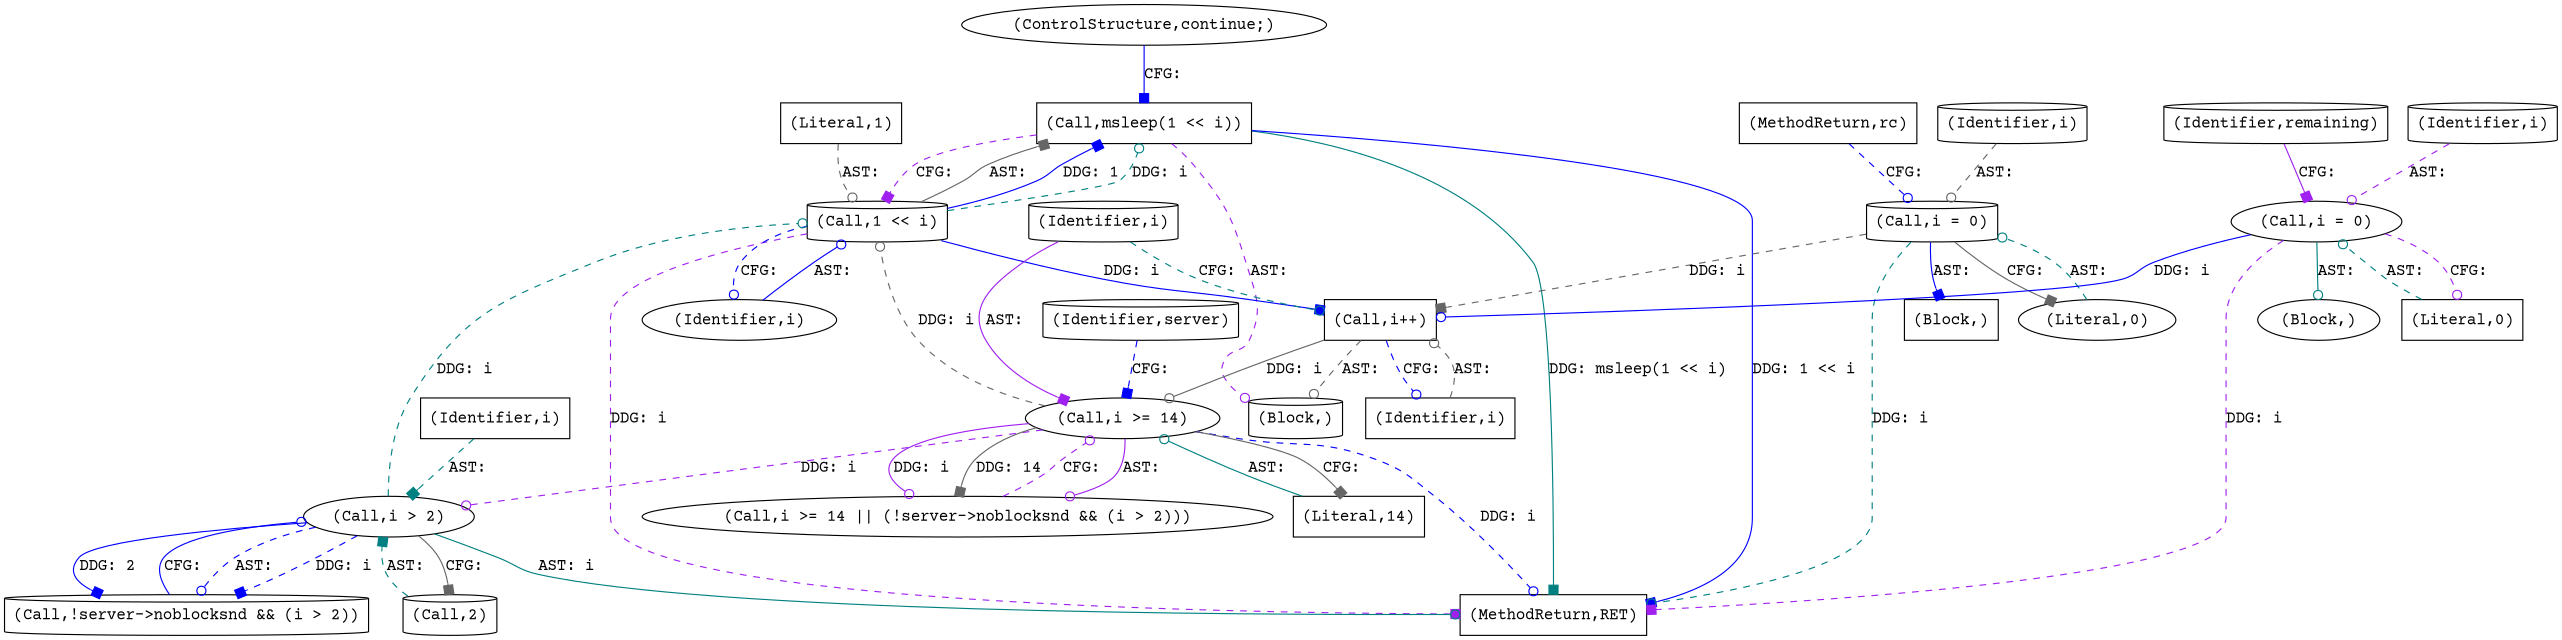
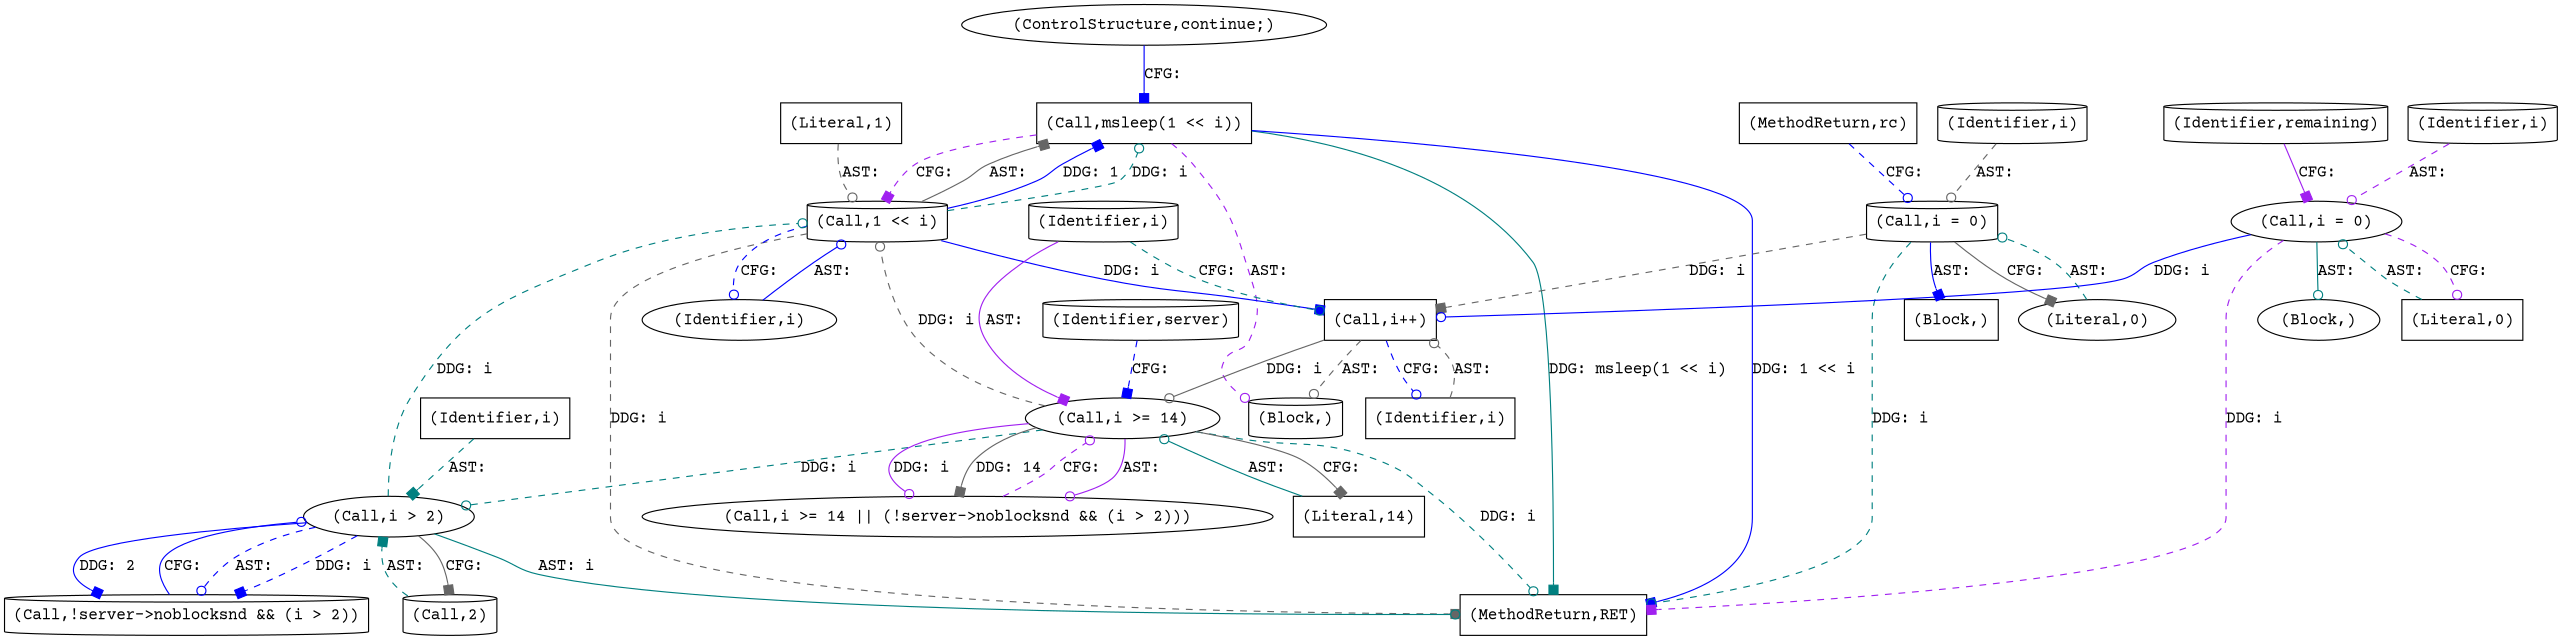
(1385, 463) -> (1385, 463)
(757, 467) -> (757, 467)
(811, 585) -> (811, 585)
